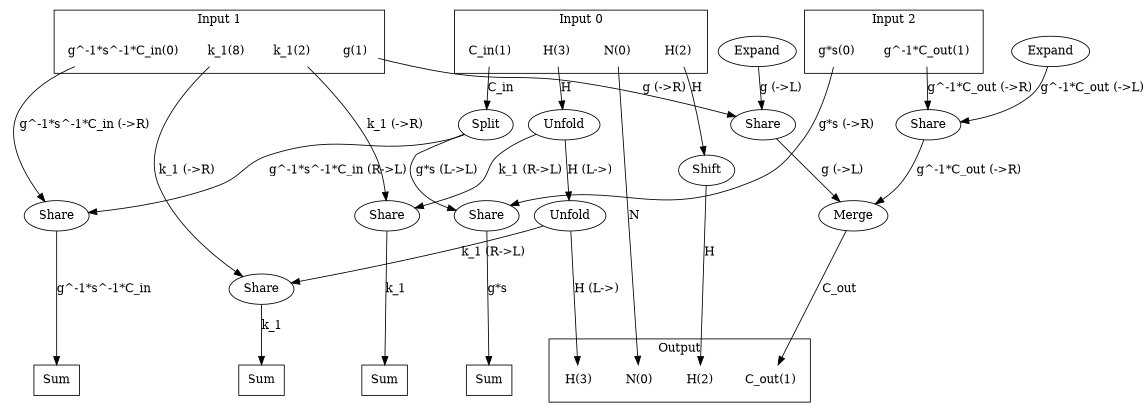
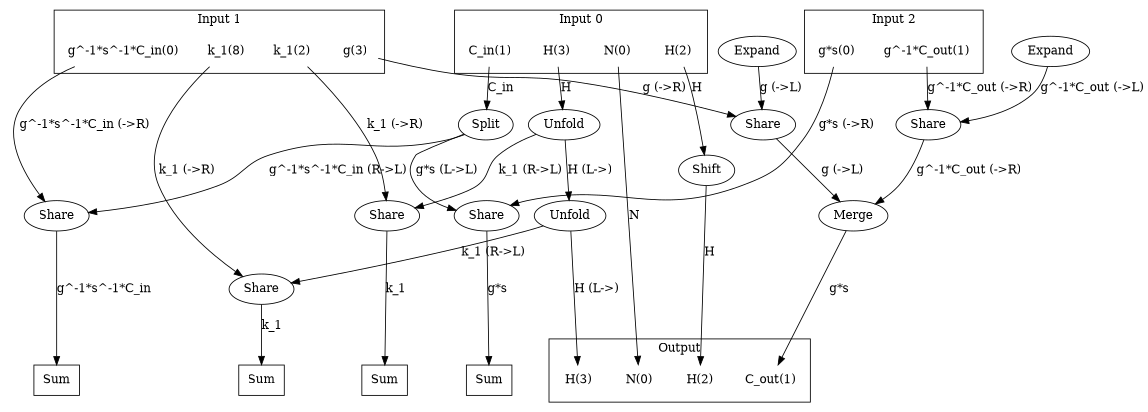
(355, 51) -> (355, 51)
(839, 289) -> (839, 289)
